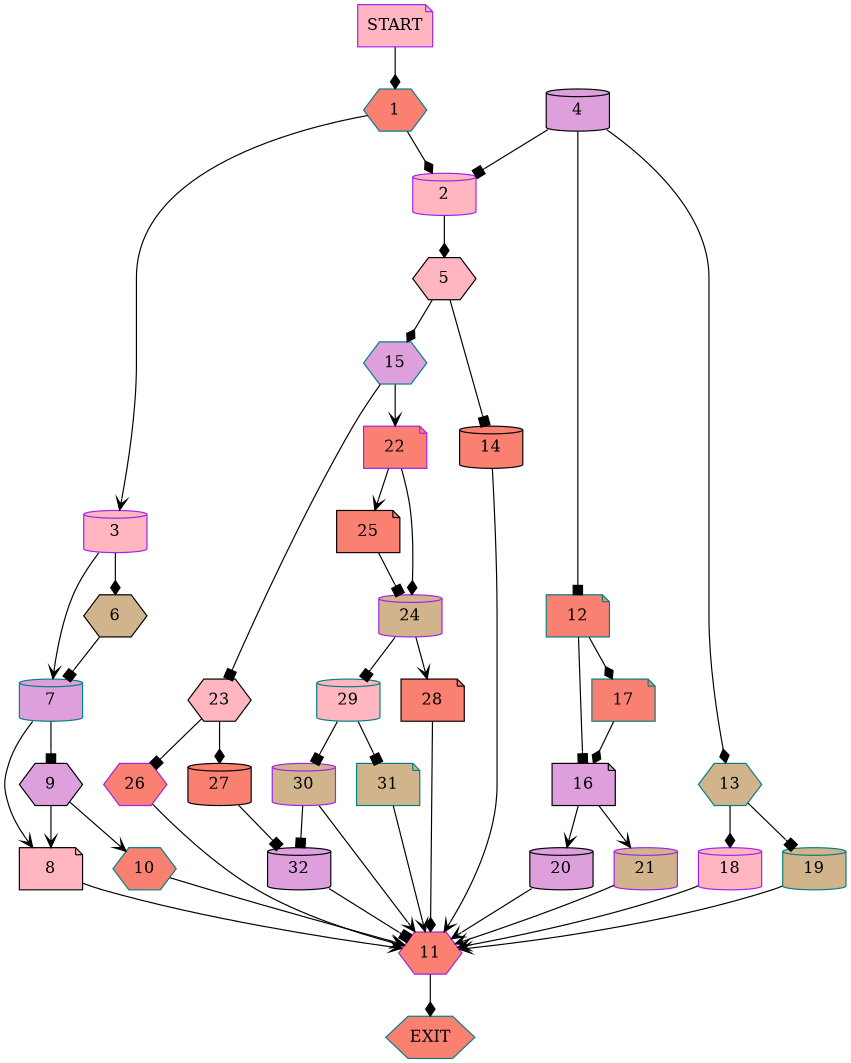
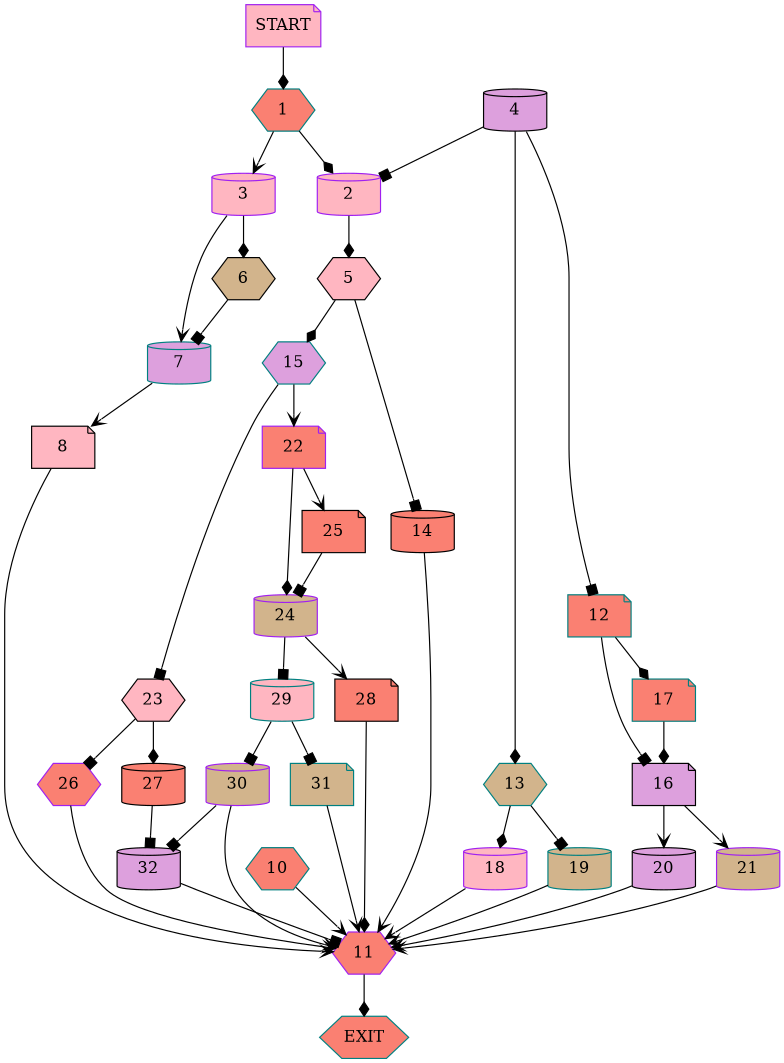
(51, 784) -> none
